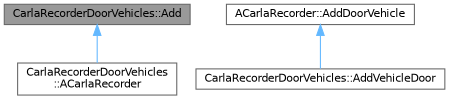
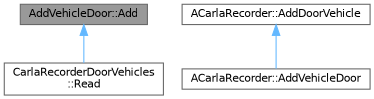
(97, 14) -> (84, 14)
(97, 79) -> (84, 79)
(320, 79) -> (276, 79)
